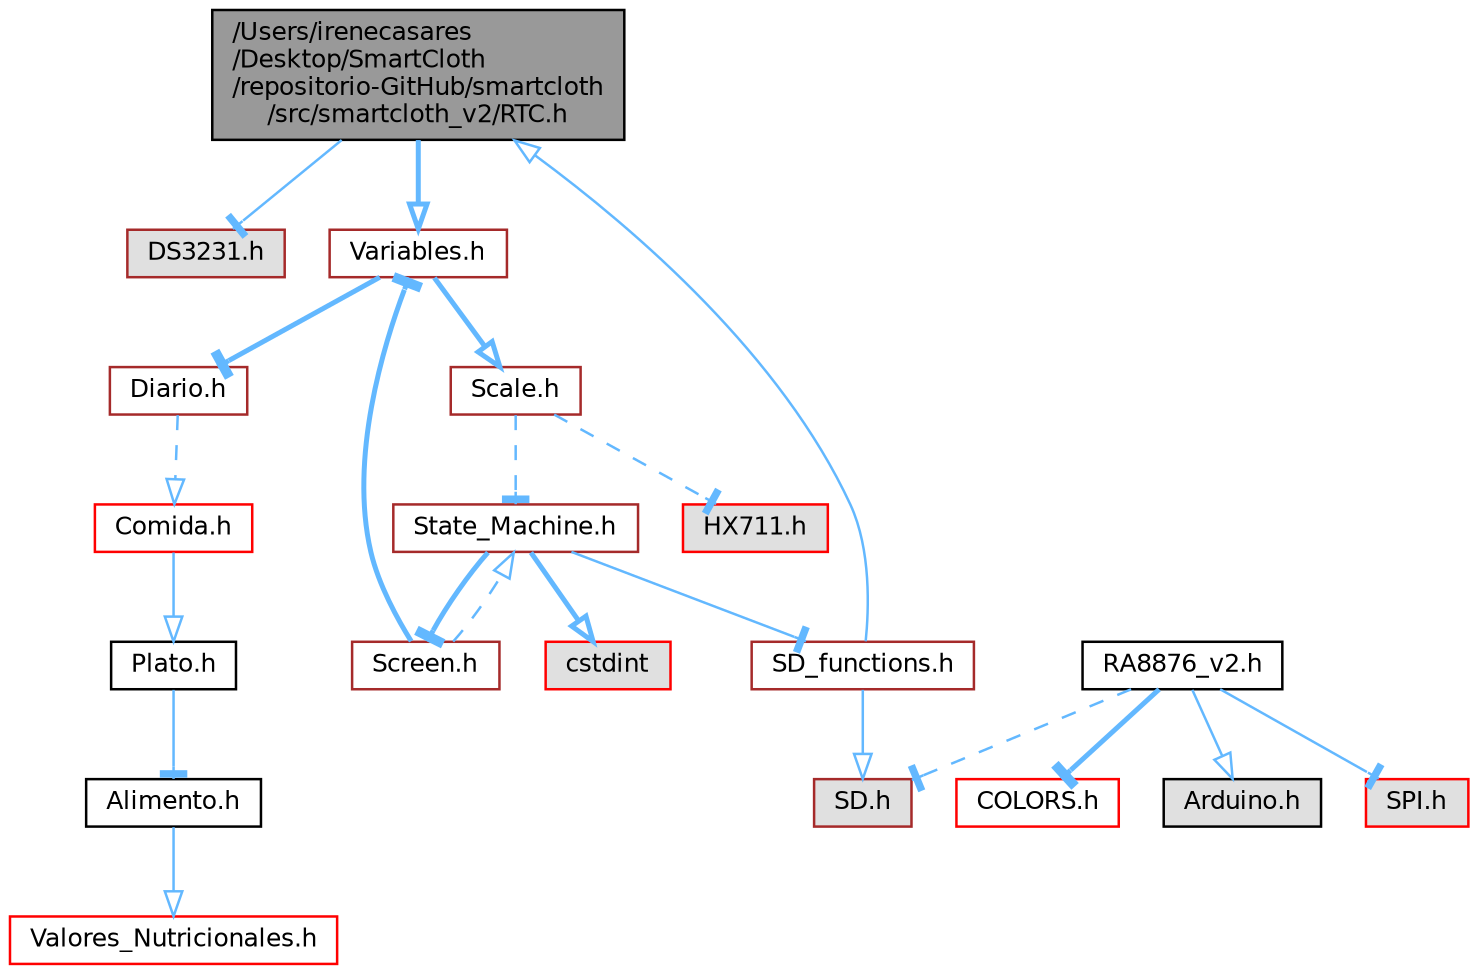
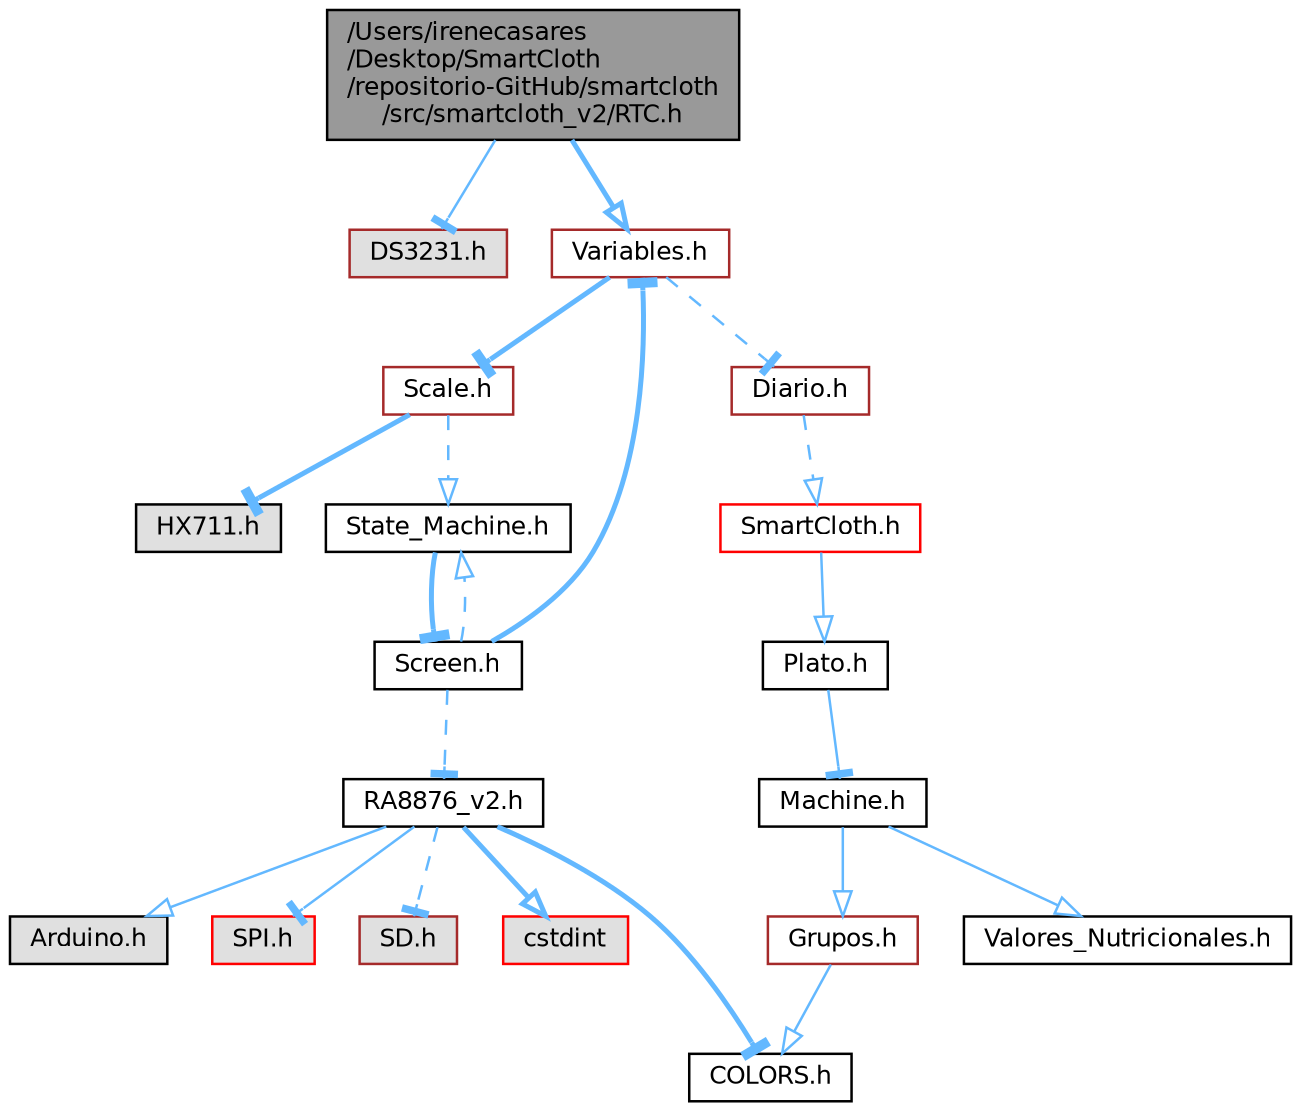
(459, 312) -> (550, 318)
(304, 319) -> (715, 318)
(516, 453) -> (448, 447)
(630, 456) -> (334, 456)
(174, 528) -> (820, 528)
(516, 528) -> (448, 528)
(755, 528) -> (209, 528)
(555, 587) -> (496, 862)
(426, 666) -> (448, 666)
(863, 666) -> none
none -> (446, 728)
(174, 803) -> (843, 803)
(1038, 803) -> (770, 1078)
(174, 940) -> (1127, 940)
none -> (843, 940)
